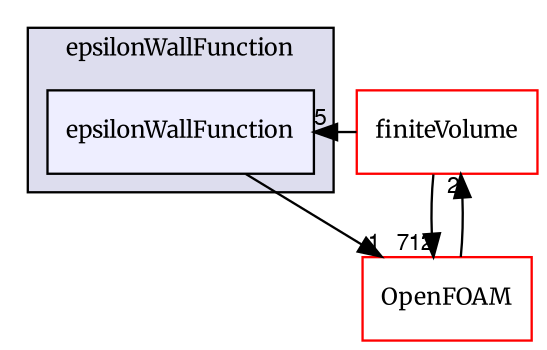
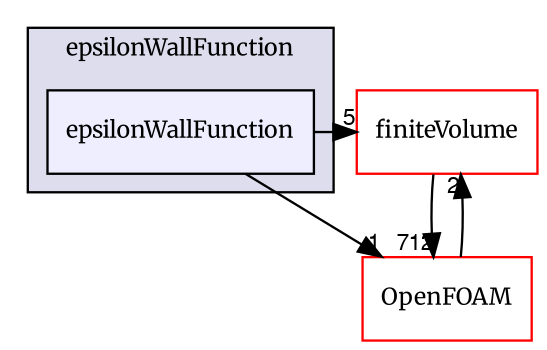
(348, 132) -> (319, 132)
